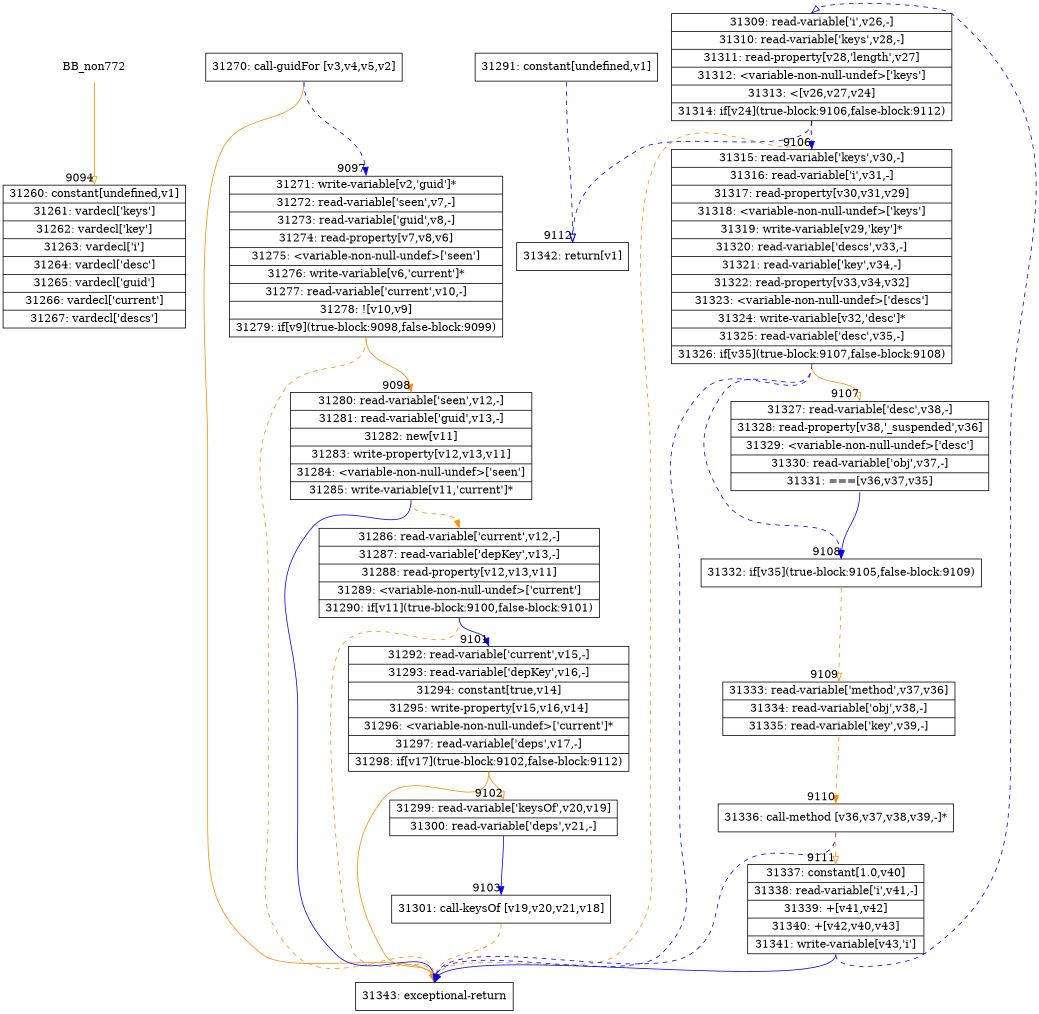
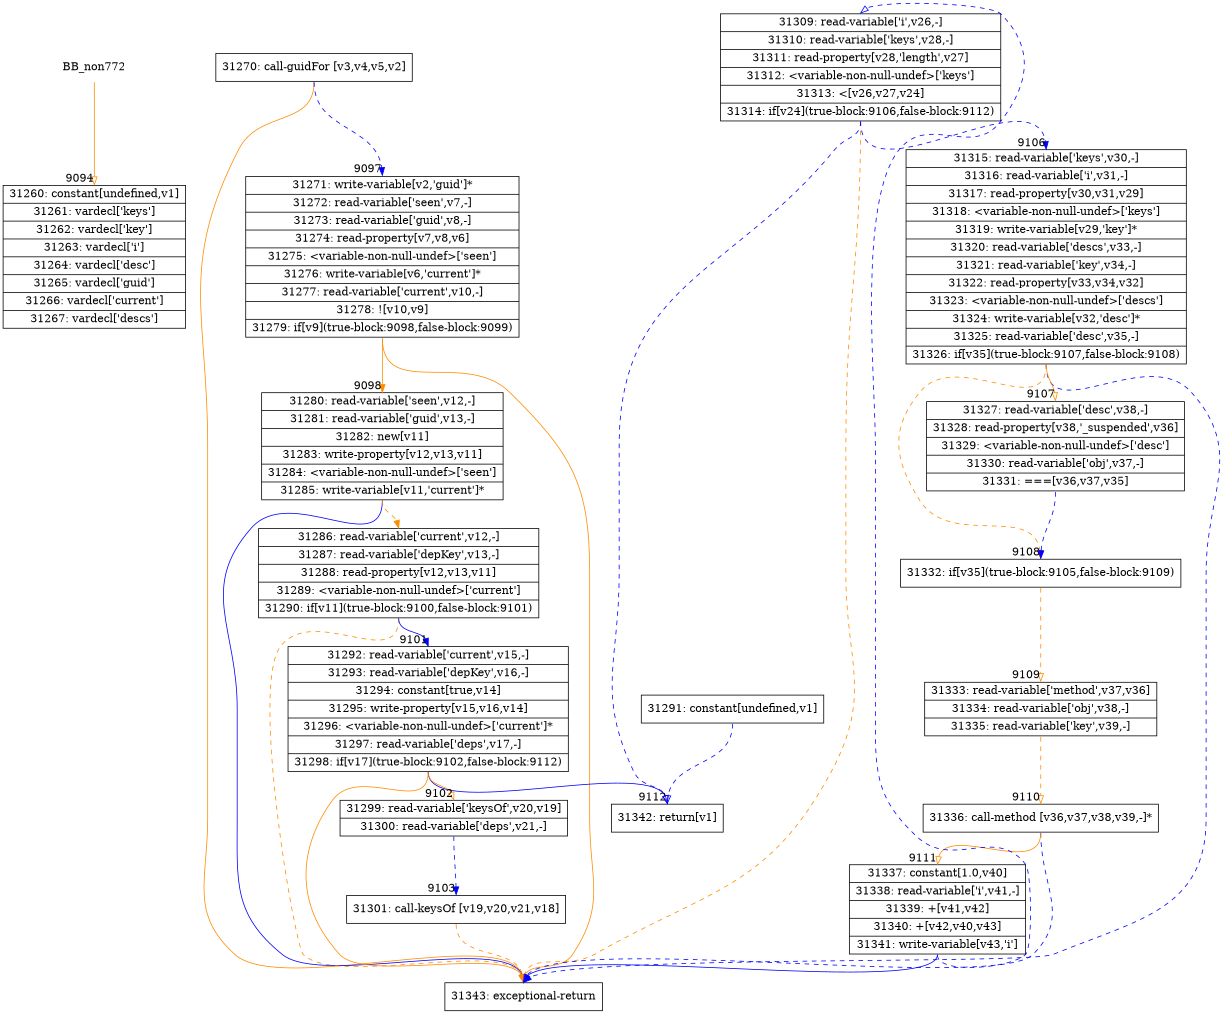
(707, 462) -> (899, 443)
(852, 521) -> (1050, 522)
(268, 698) -> (590, 614)
(838, 766) -> (1041, 766)
none -> (544, 788)
(836, 850) -> (1019, 851)
(503, 861) -> (455, 862)
